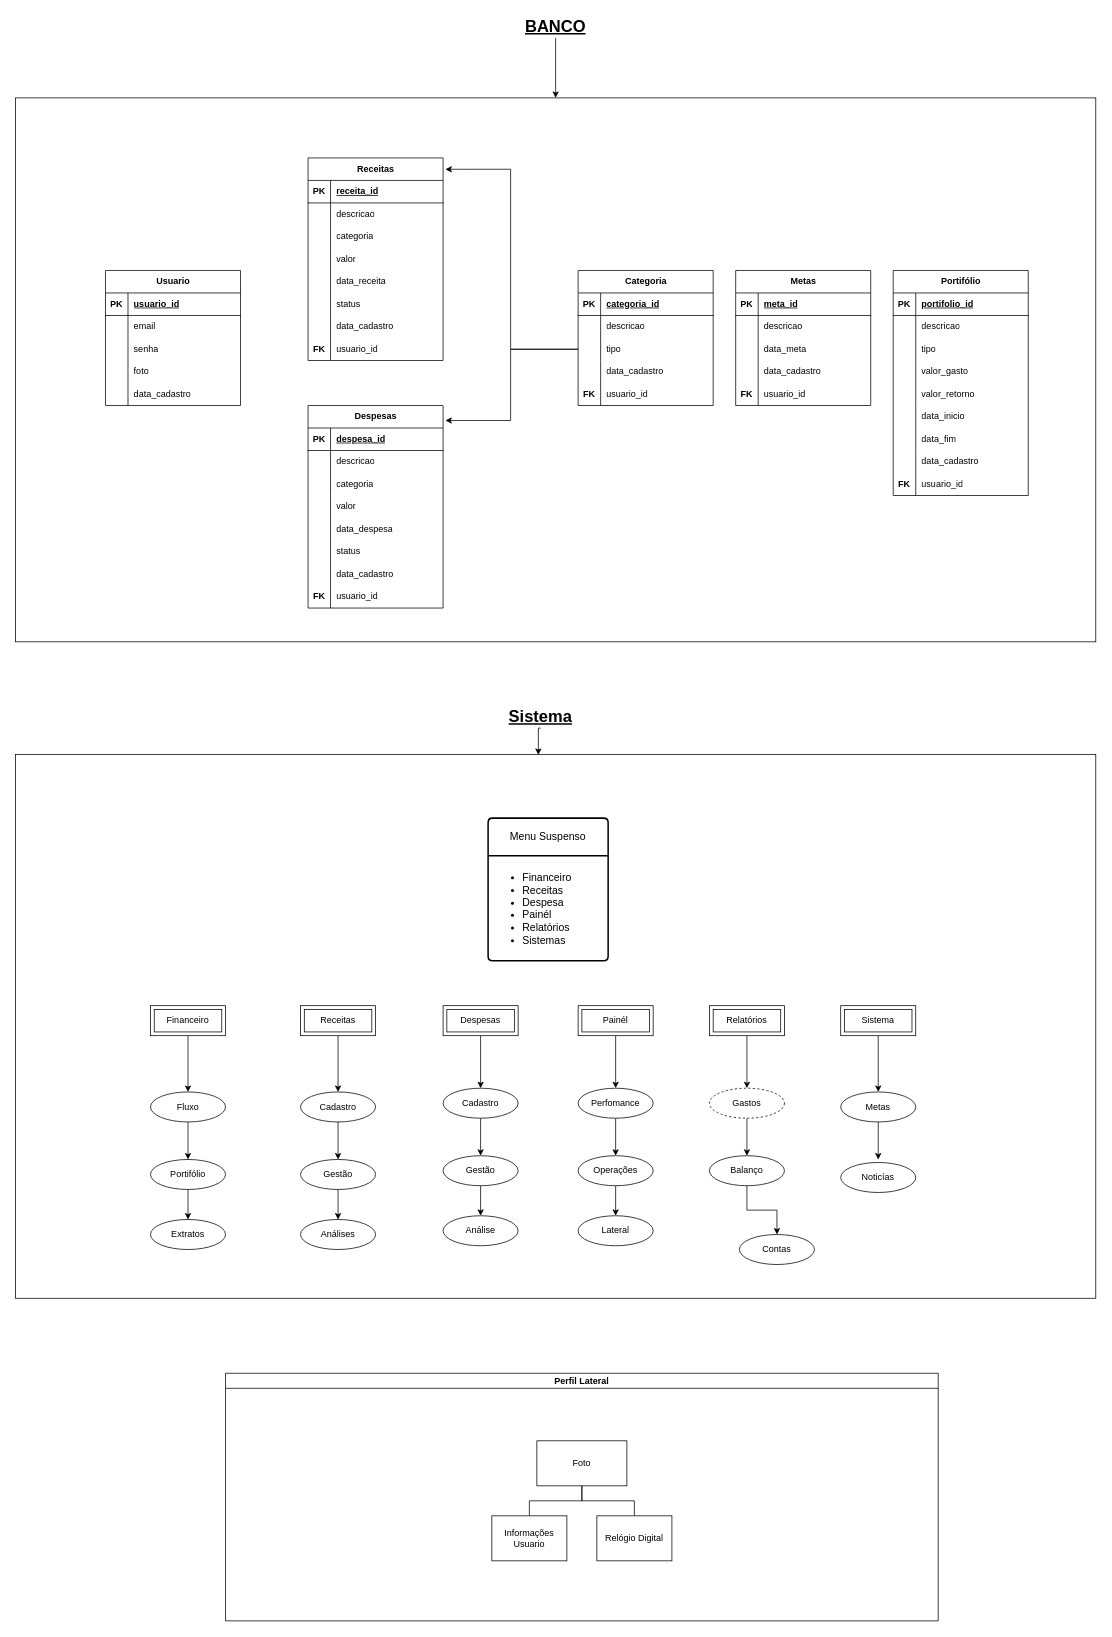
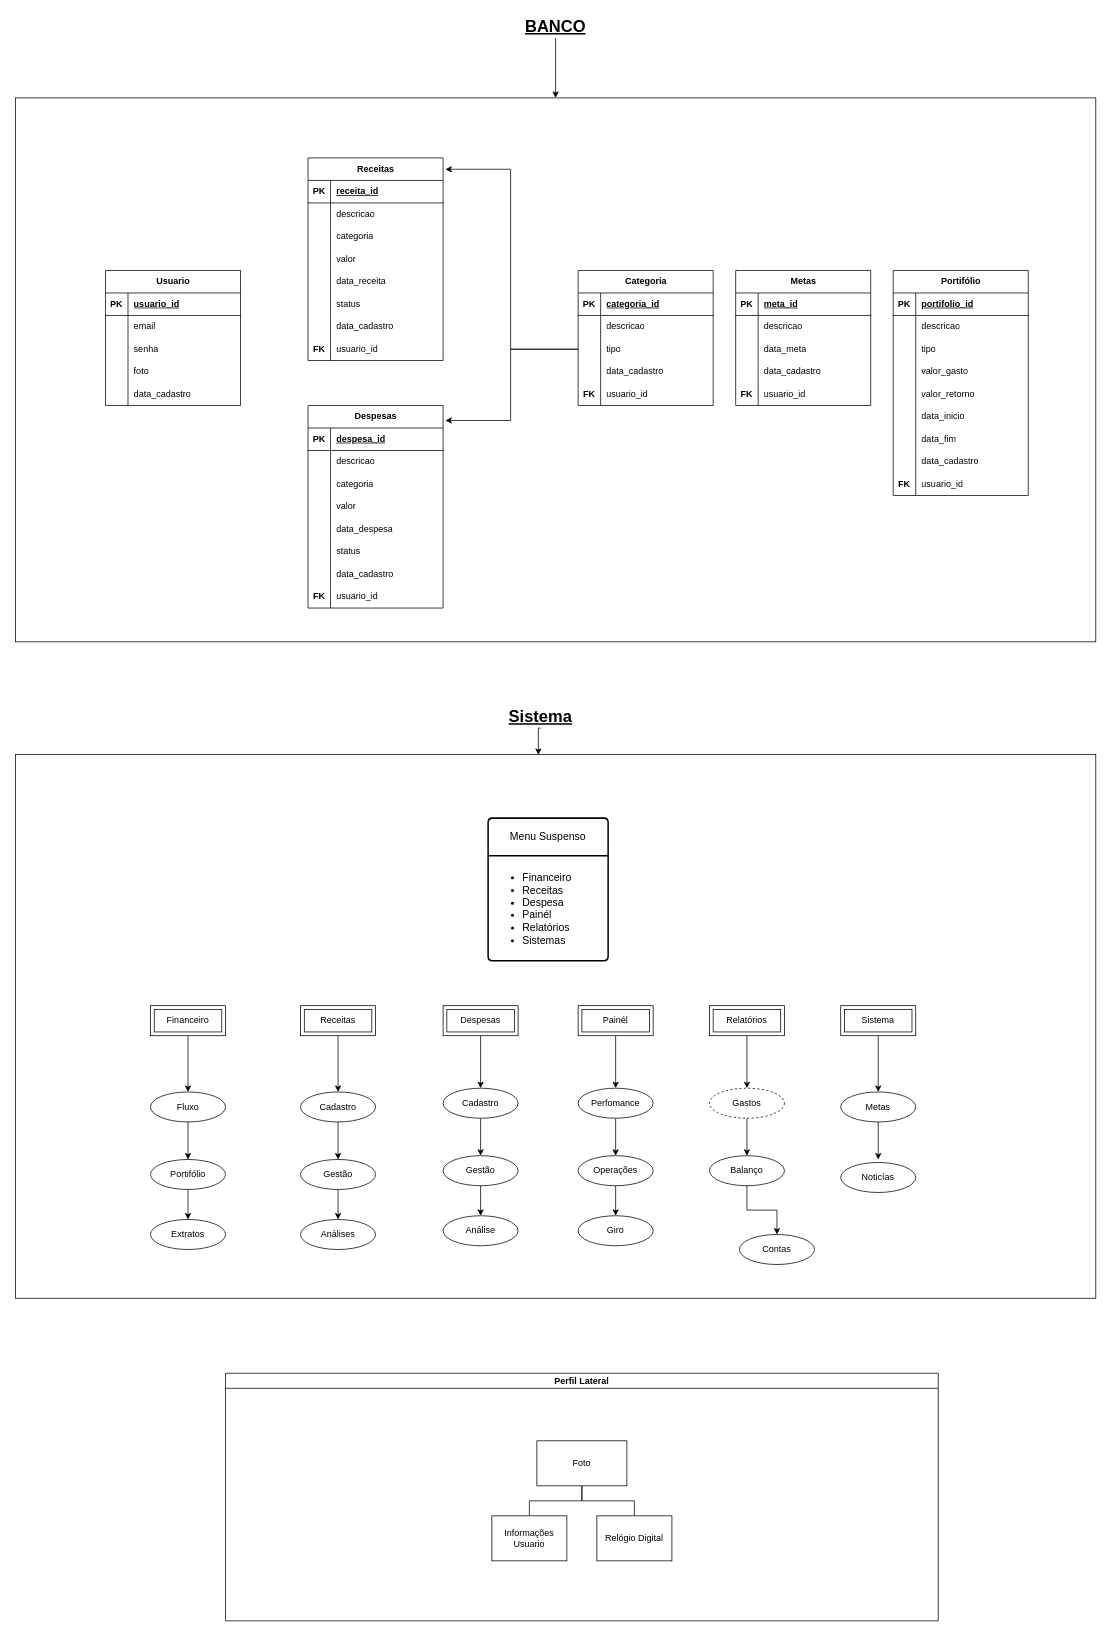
(615, 1230) -> (615, 1230)
